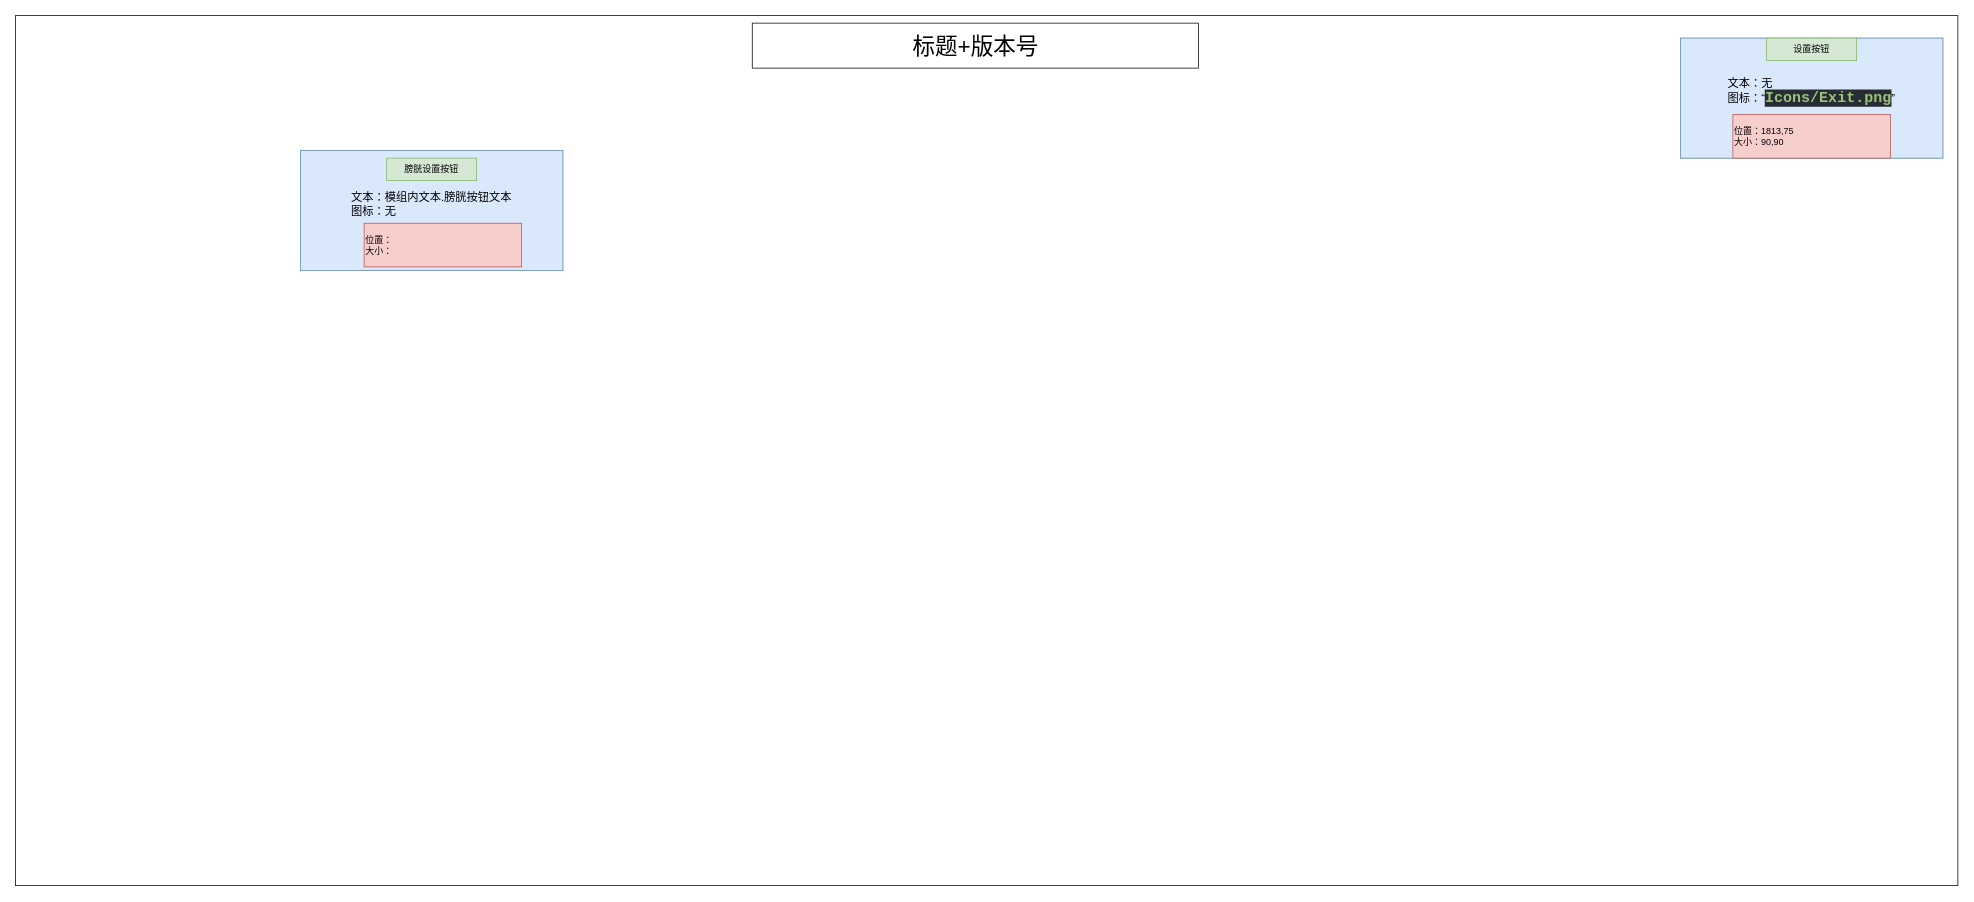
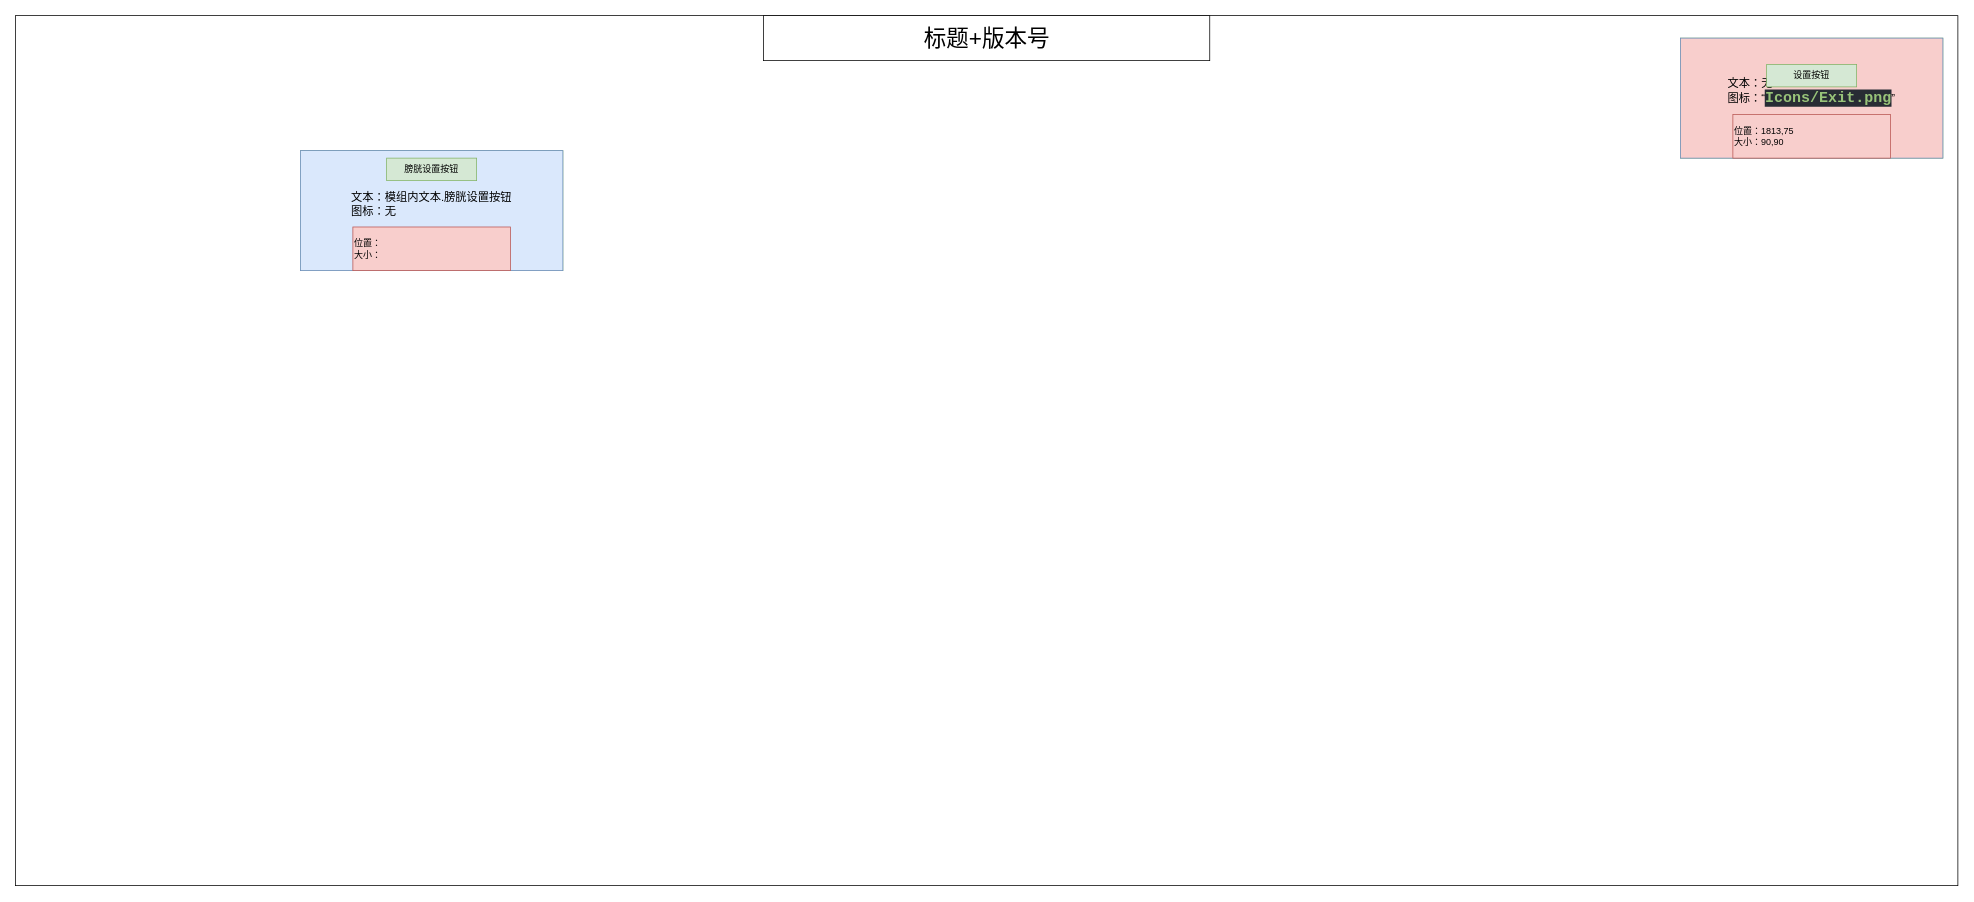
(975, 45) -> (987, 38)
(1812, 49) -> (1812, 75)
(1812, 98) -> (1812, 98)
(432, 210) -> (432, 210)
(443, 245) -> (432, 249)
